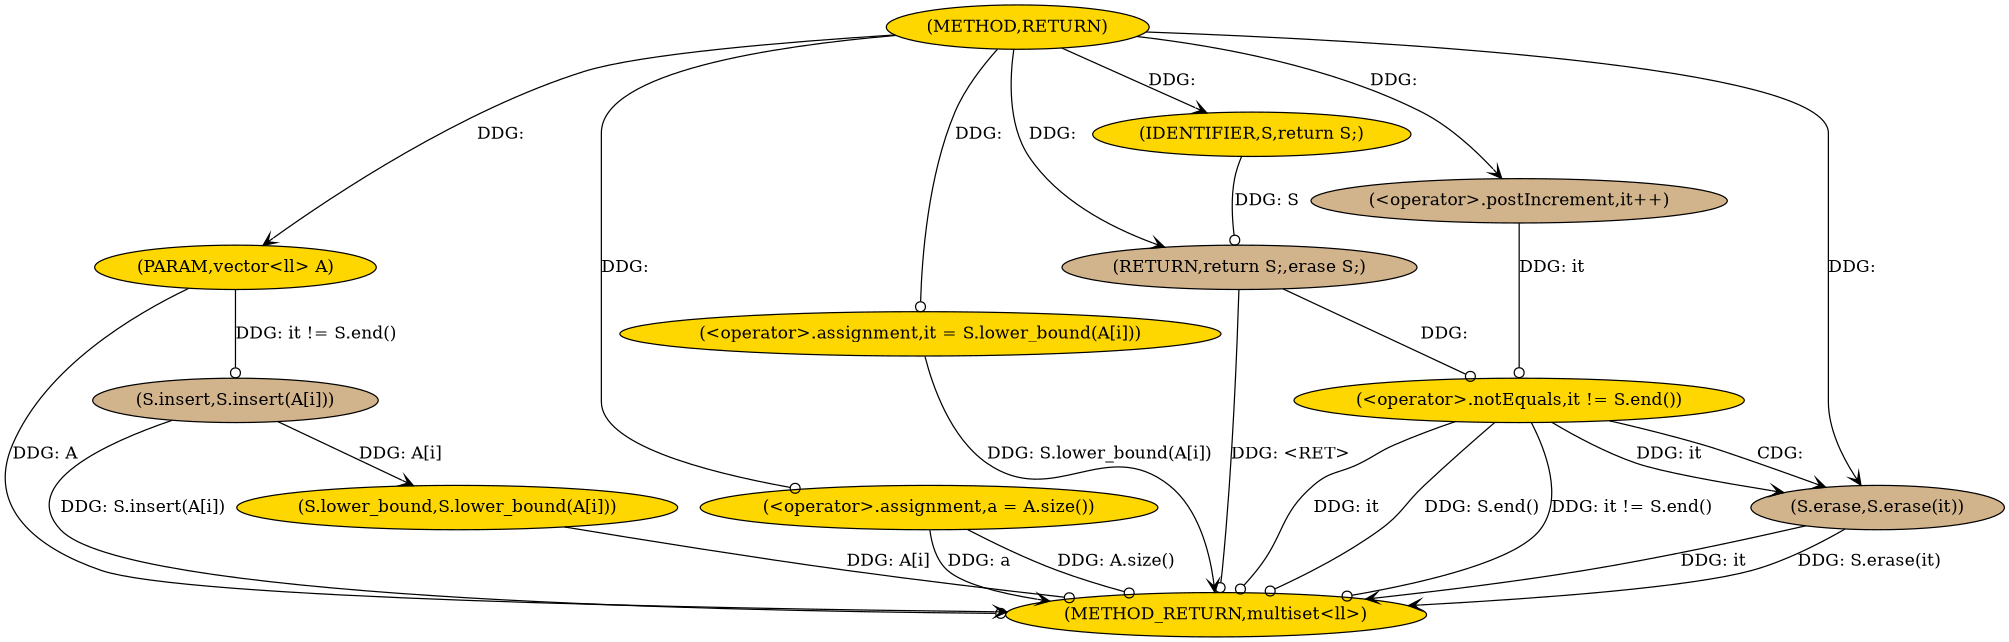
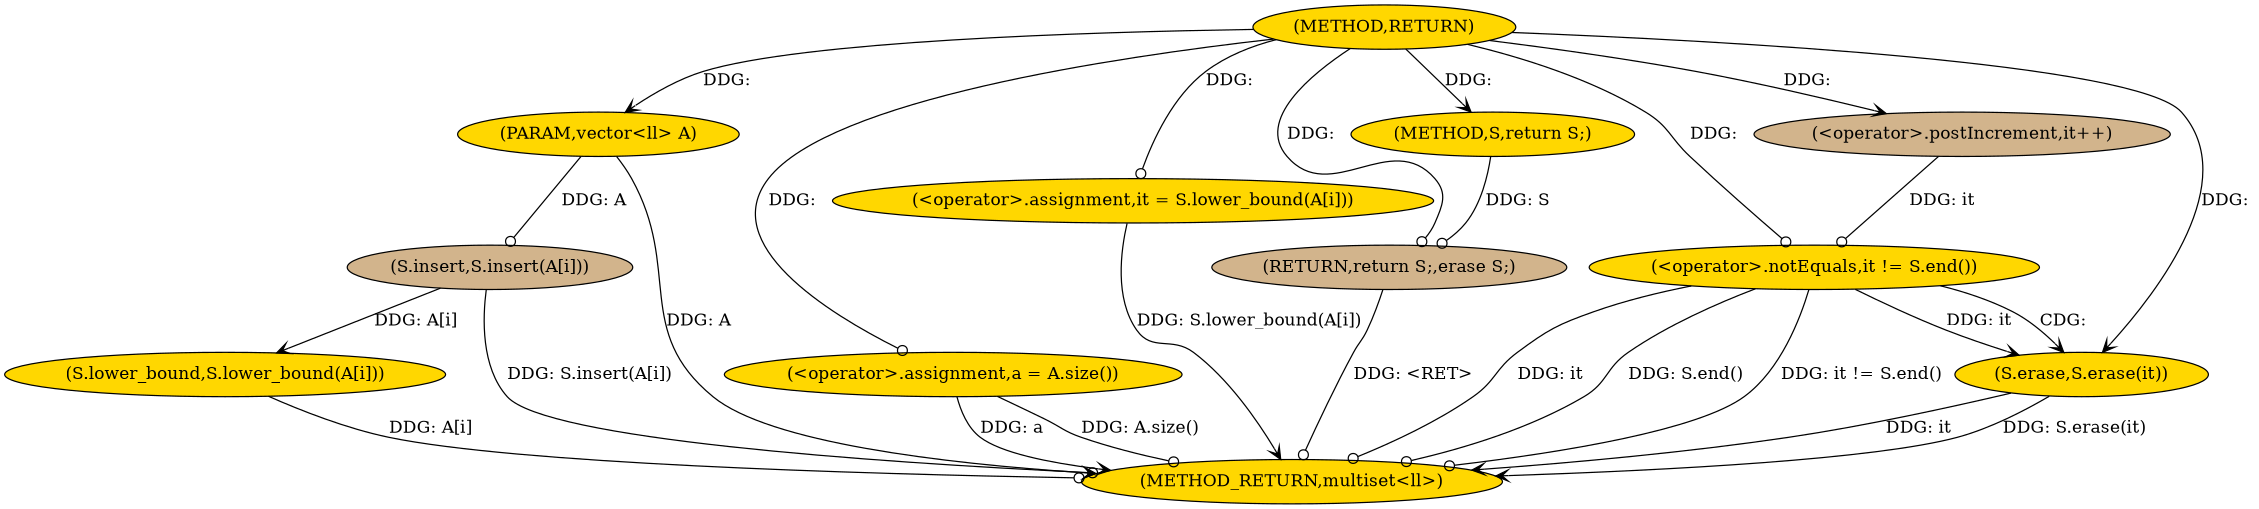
(1252, 134) -> (1493, 134)
(1042, 173) -> (1324, 174)
(1374, 332) -> (1644, 111)
(316, 334) -> (594, 201)
(1878, 508) -> (2082, 375)
